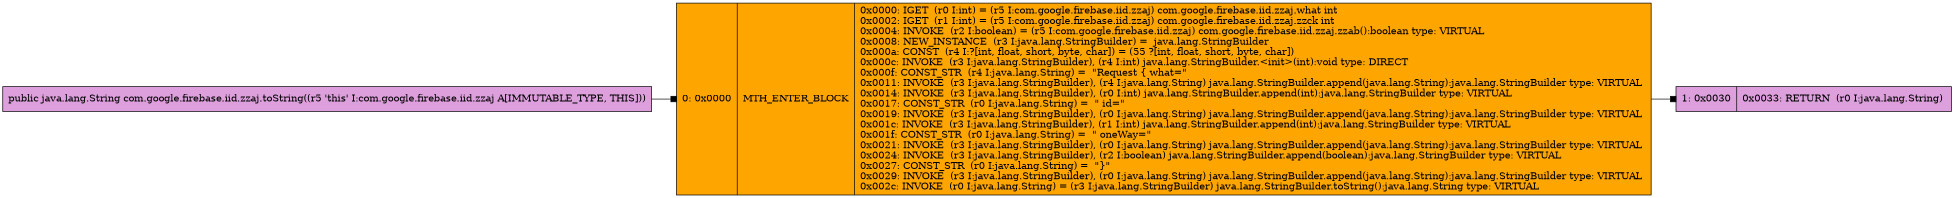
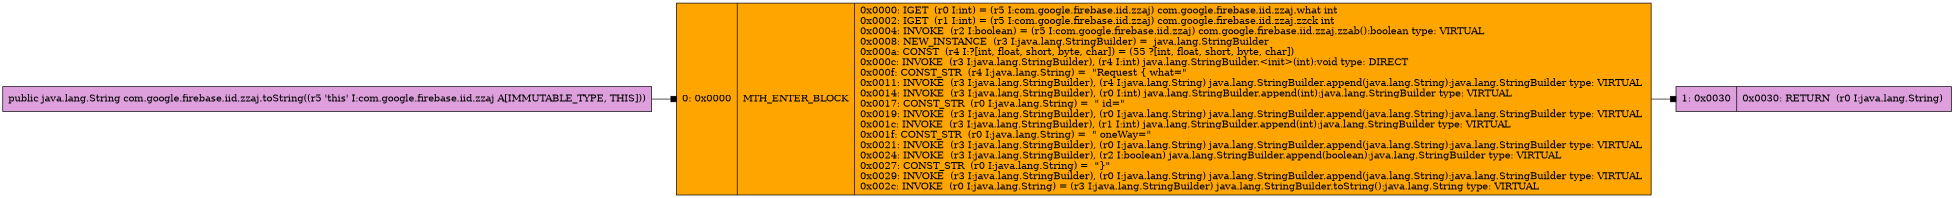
(1844, 99) -> (1844, 99)
